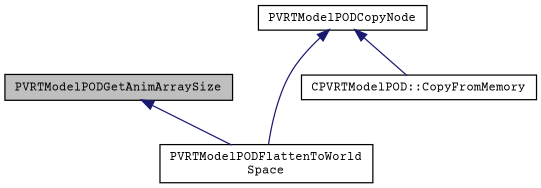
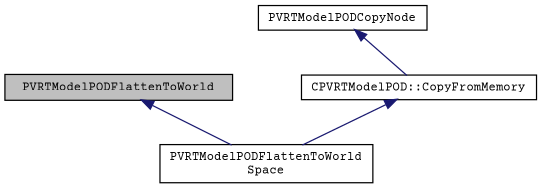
(284, 86) -> (344, 125)
(119, 87) -> (119, 87)
